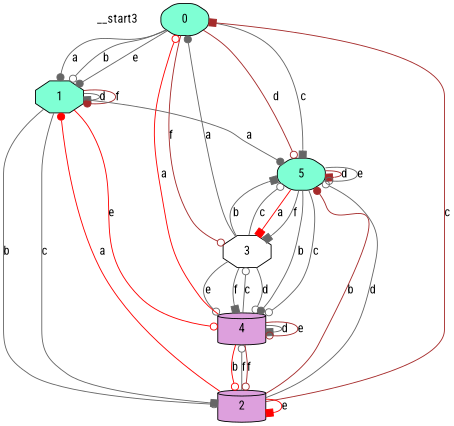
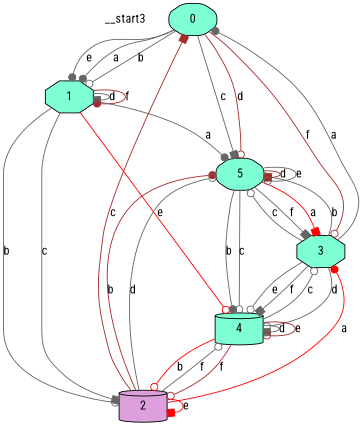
(160, 185) -> none
(247, 252) -> (321, 252)
(105, 277) -> (284, 366)
(242, 329) -> (239, 329)
